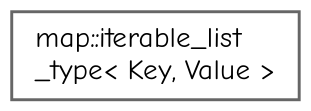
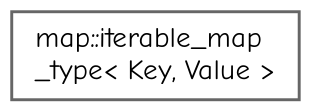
(155, 56) -> (155, 56)
